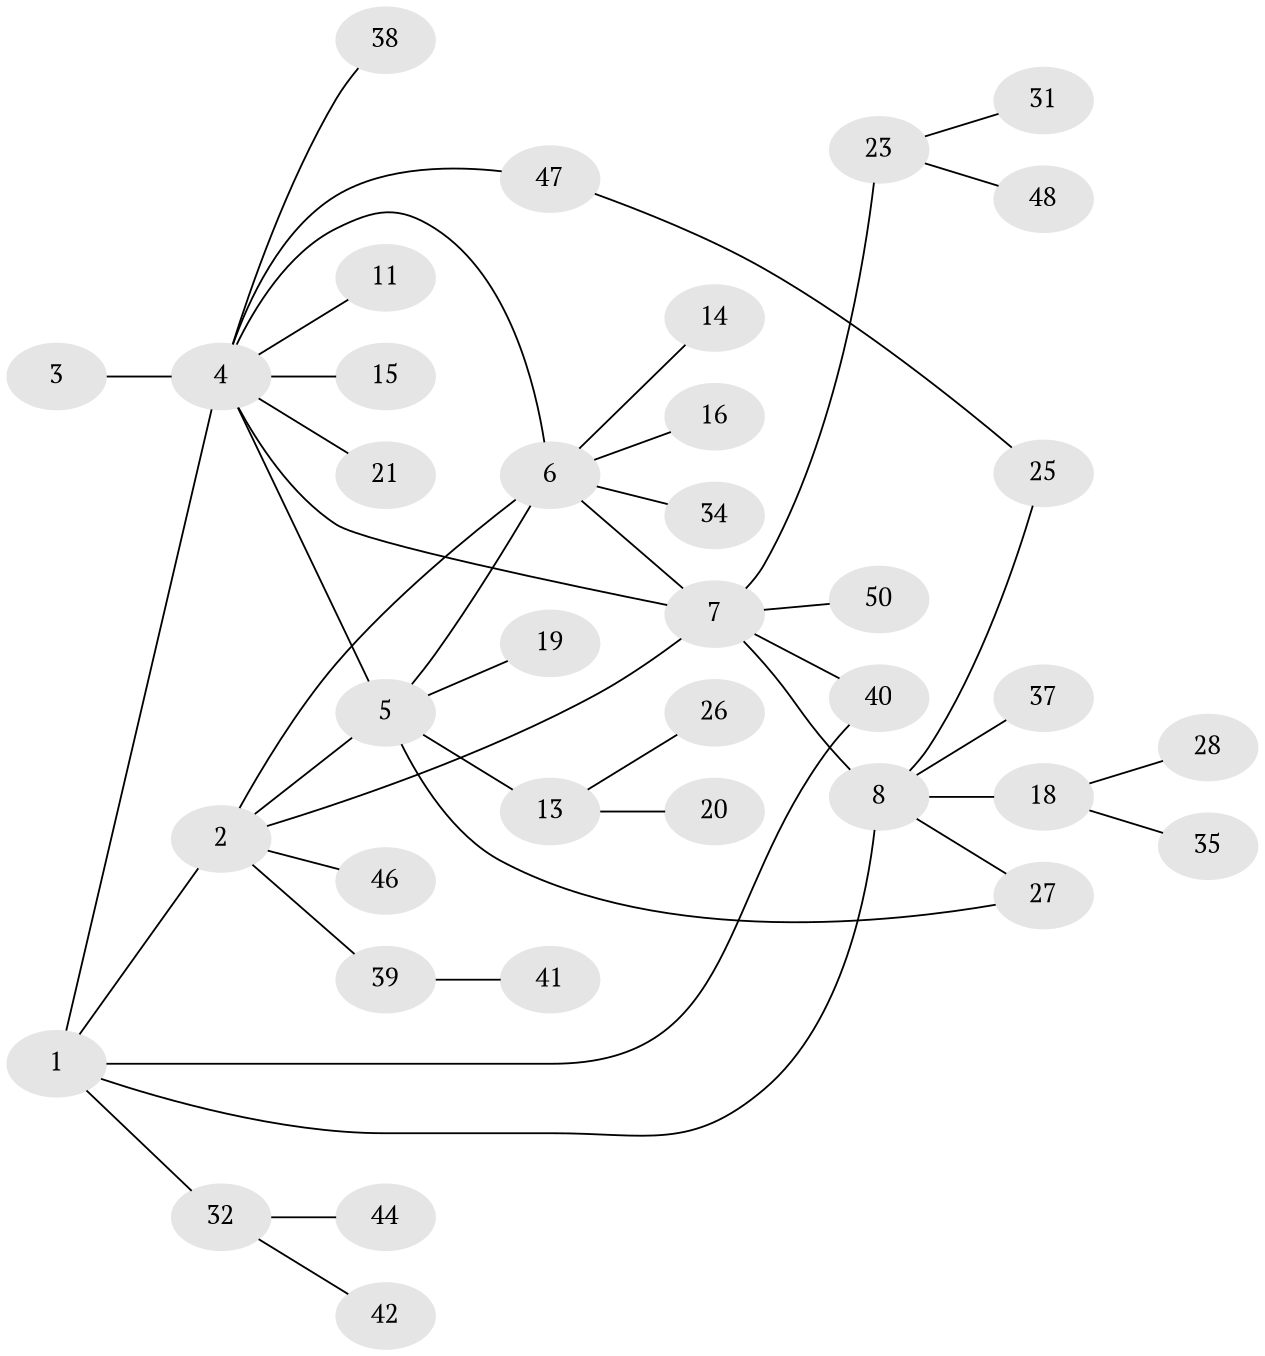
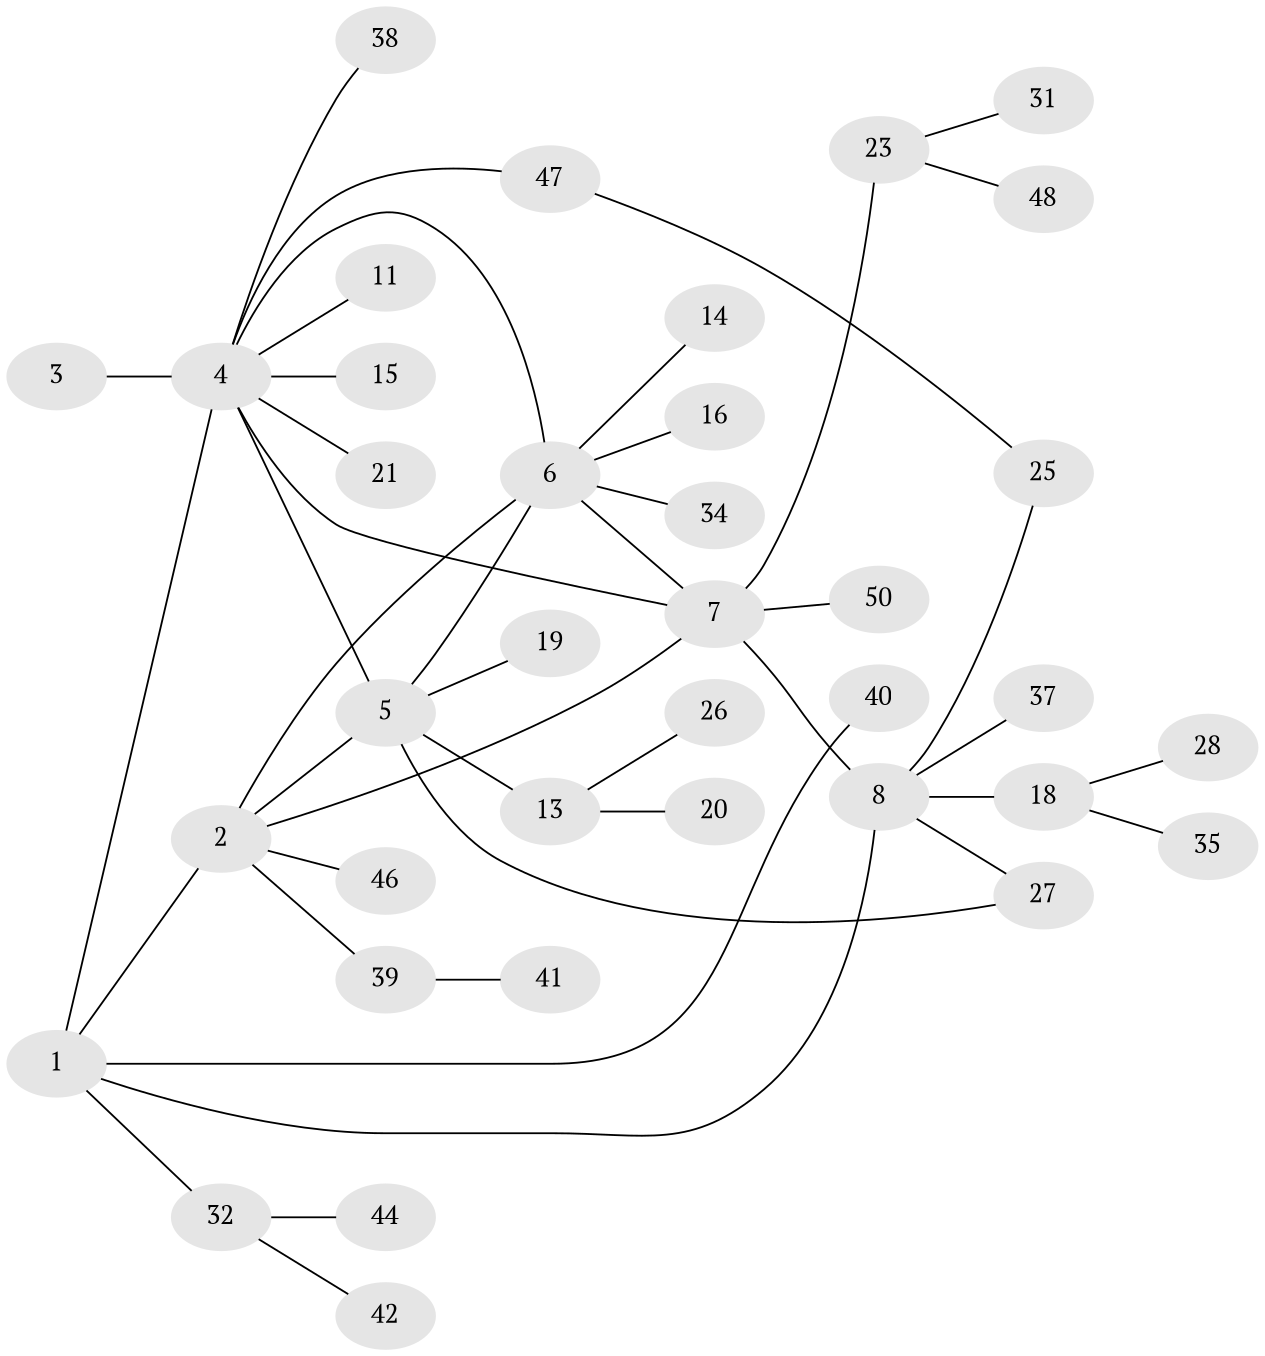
(797, 656) -> none
